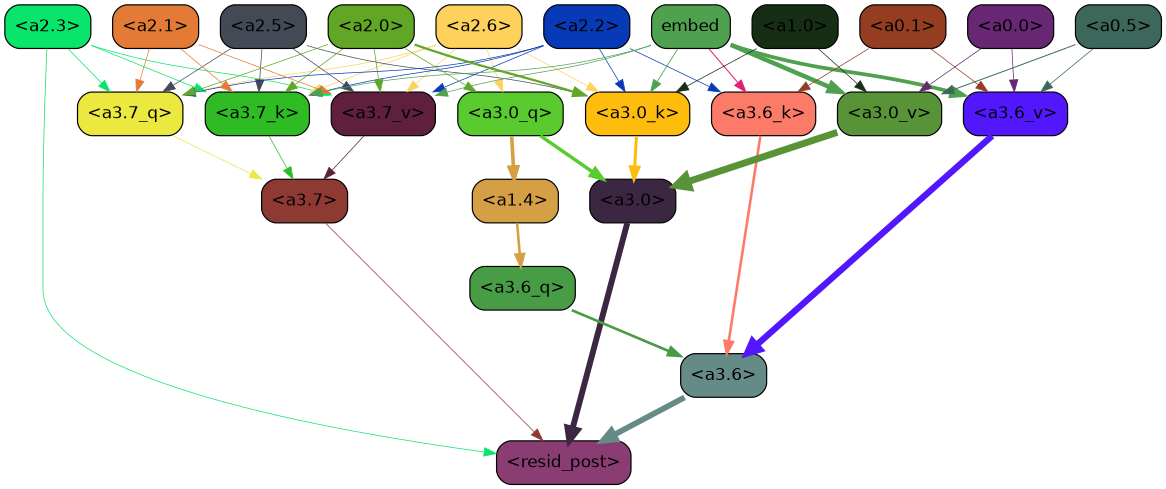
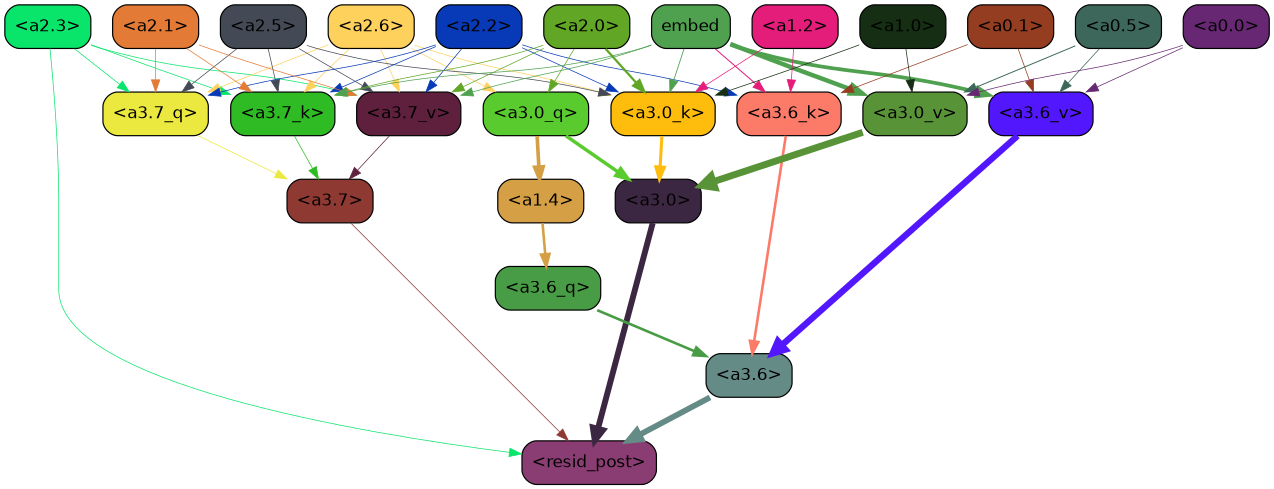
none -> (795, 27)
(275, 63) -> none
